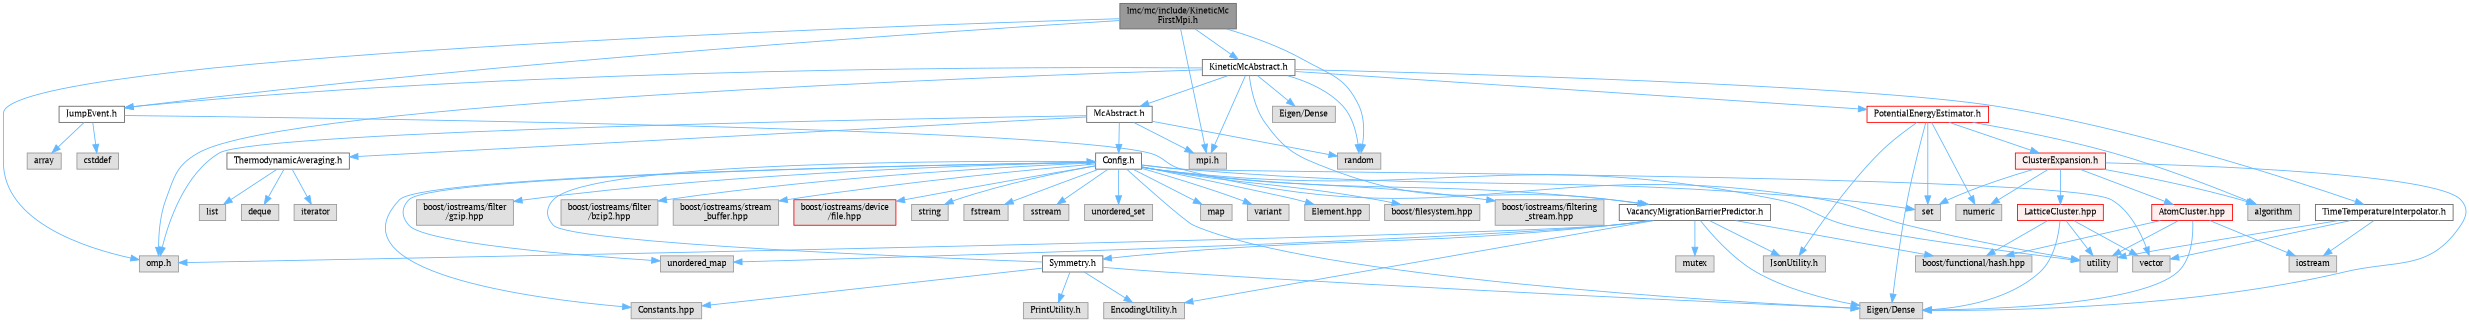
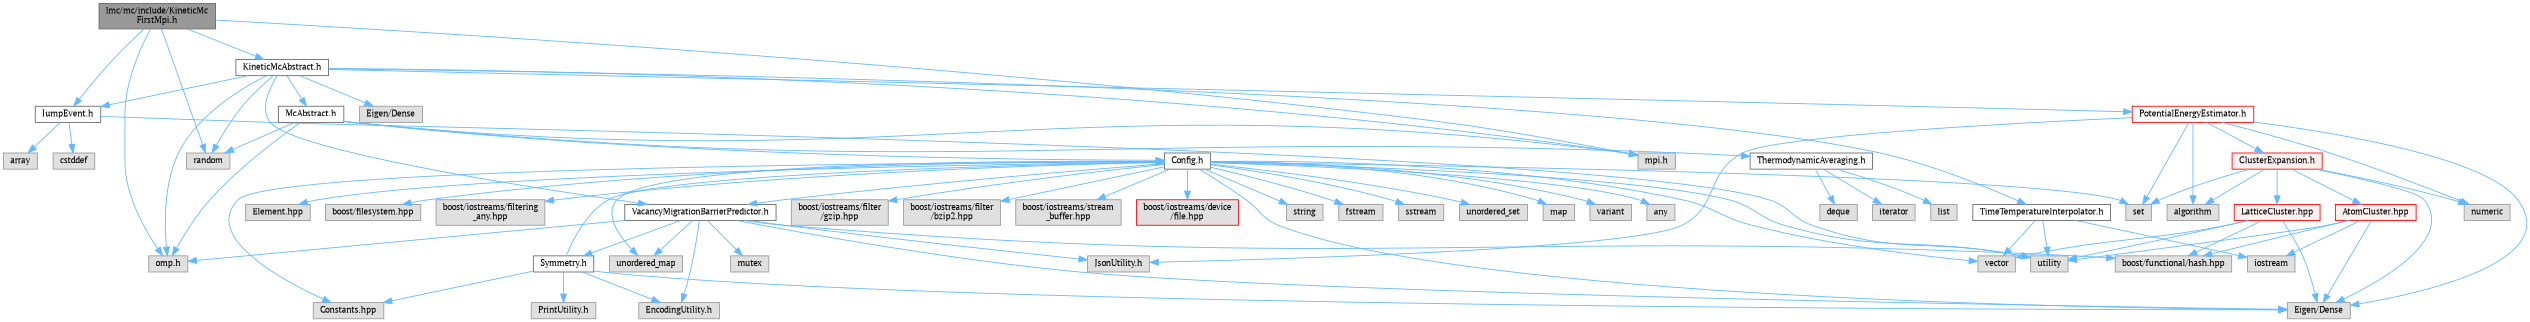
(1550, 213) -> (490, 213)
none -> (1661, 213)
